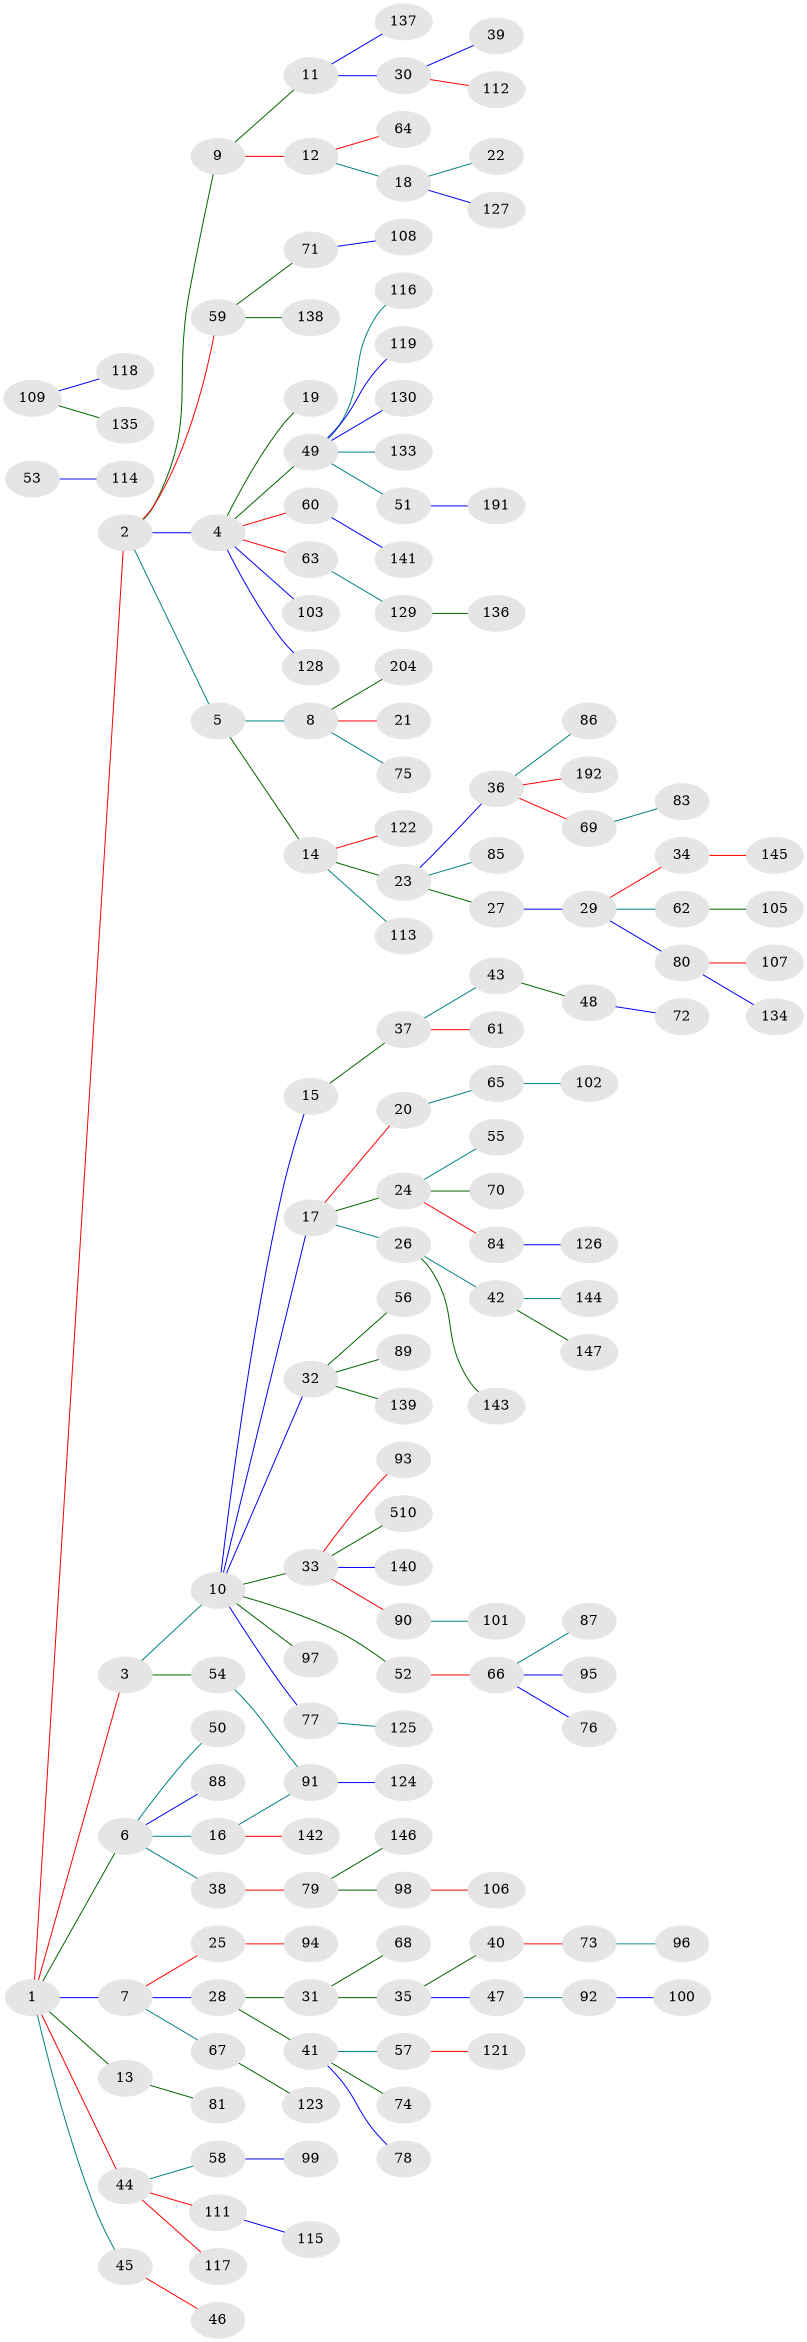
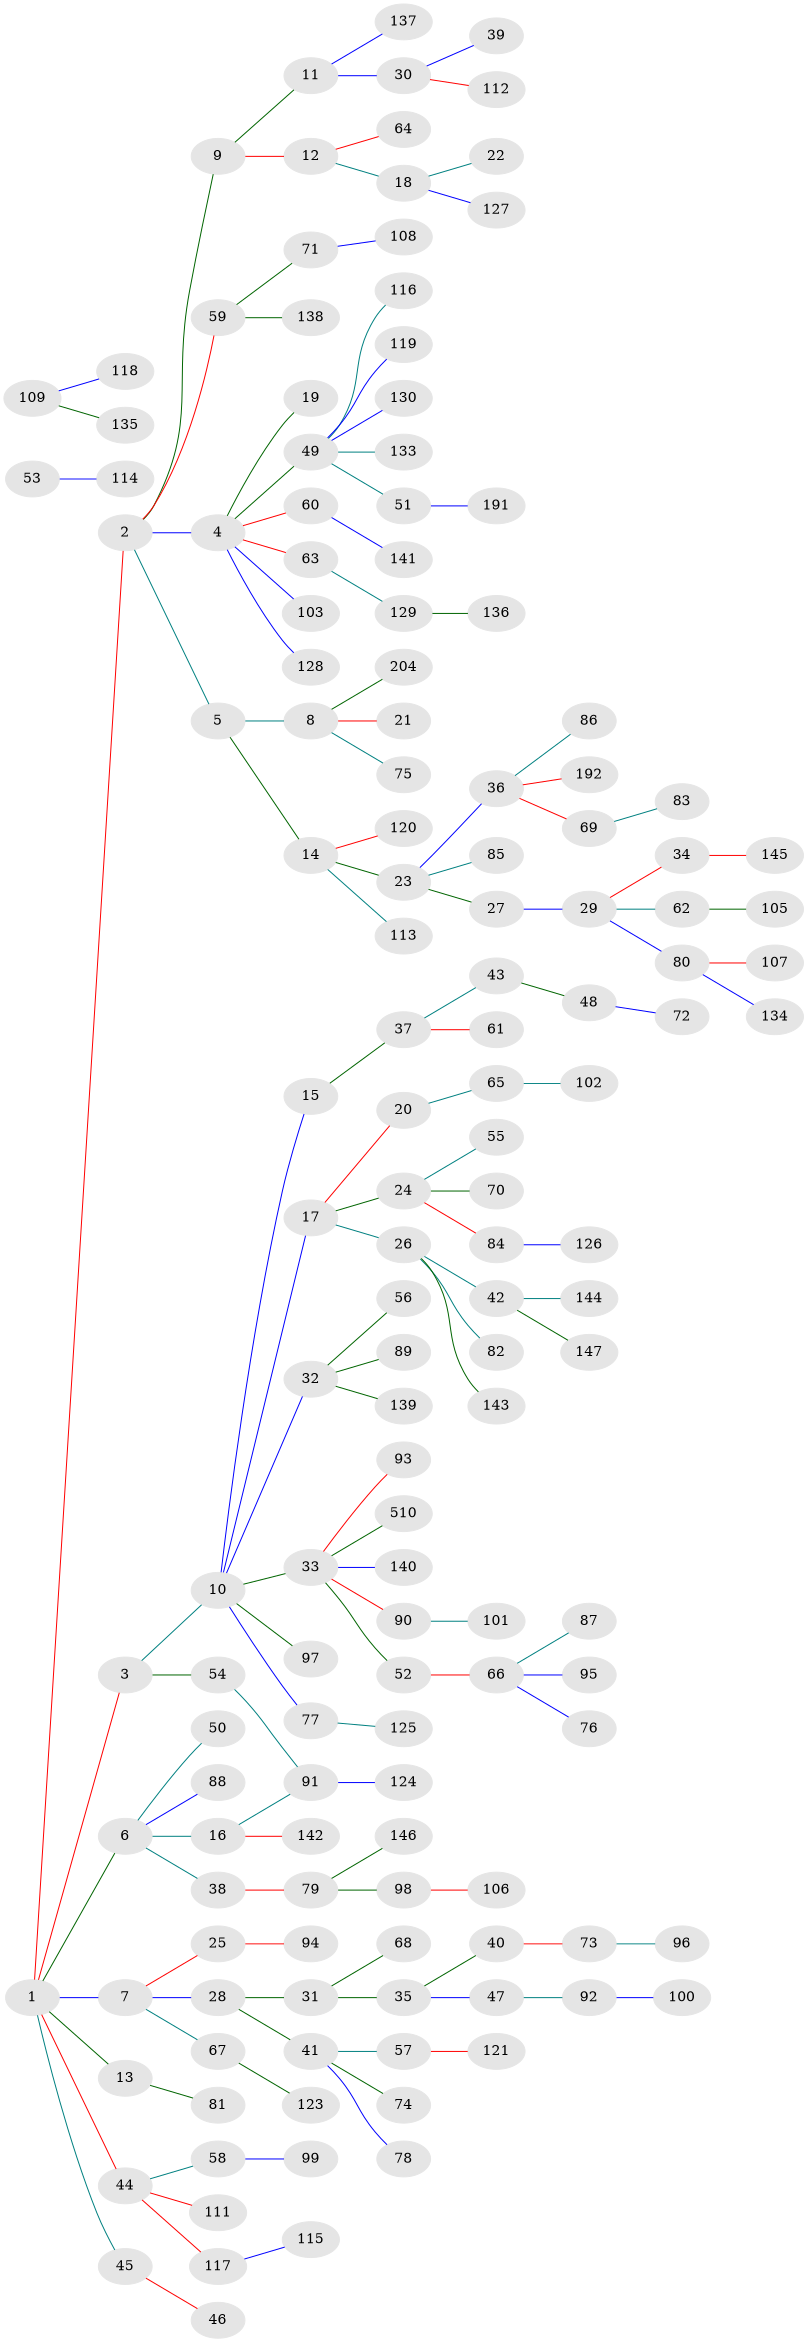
(404, 829) -> (404, 829)
none -> (496, 1352)
(318, 1622) -> (356, 1622)
(265, 2226) -> (265, 2253)
